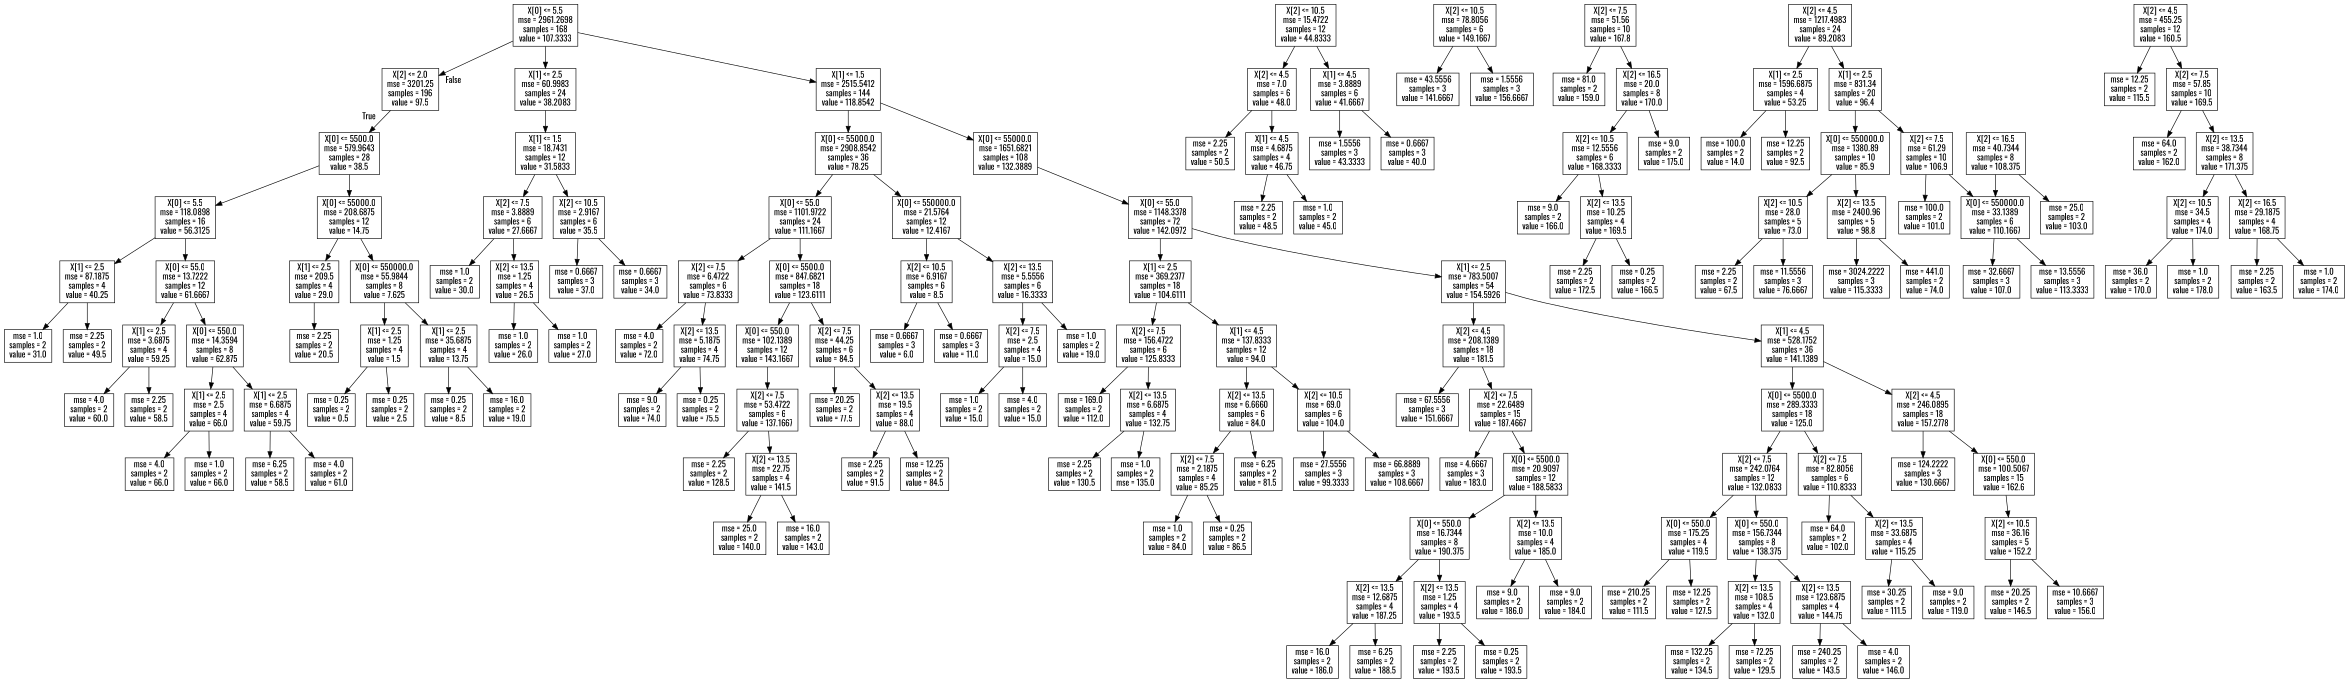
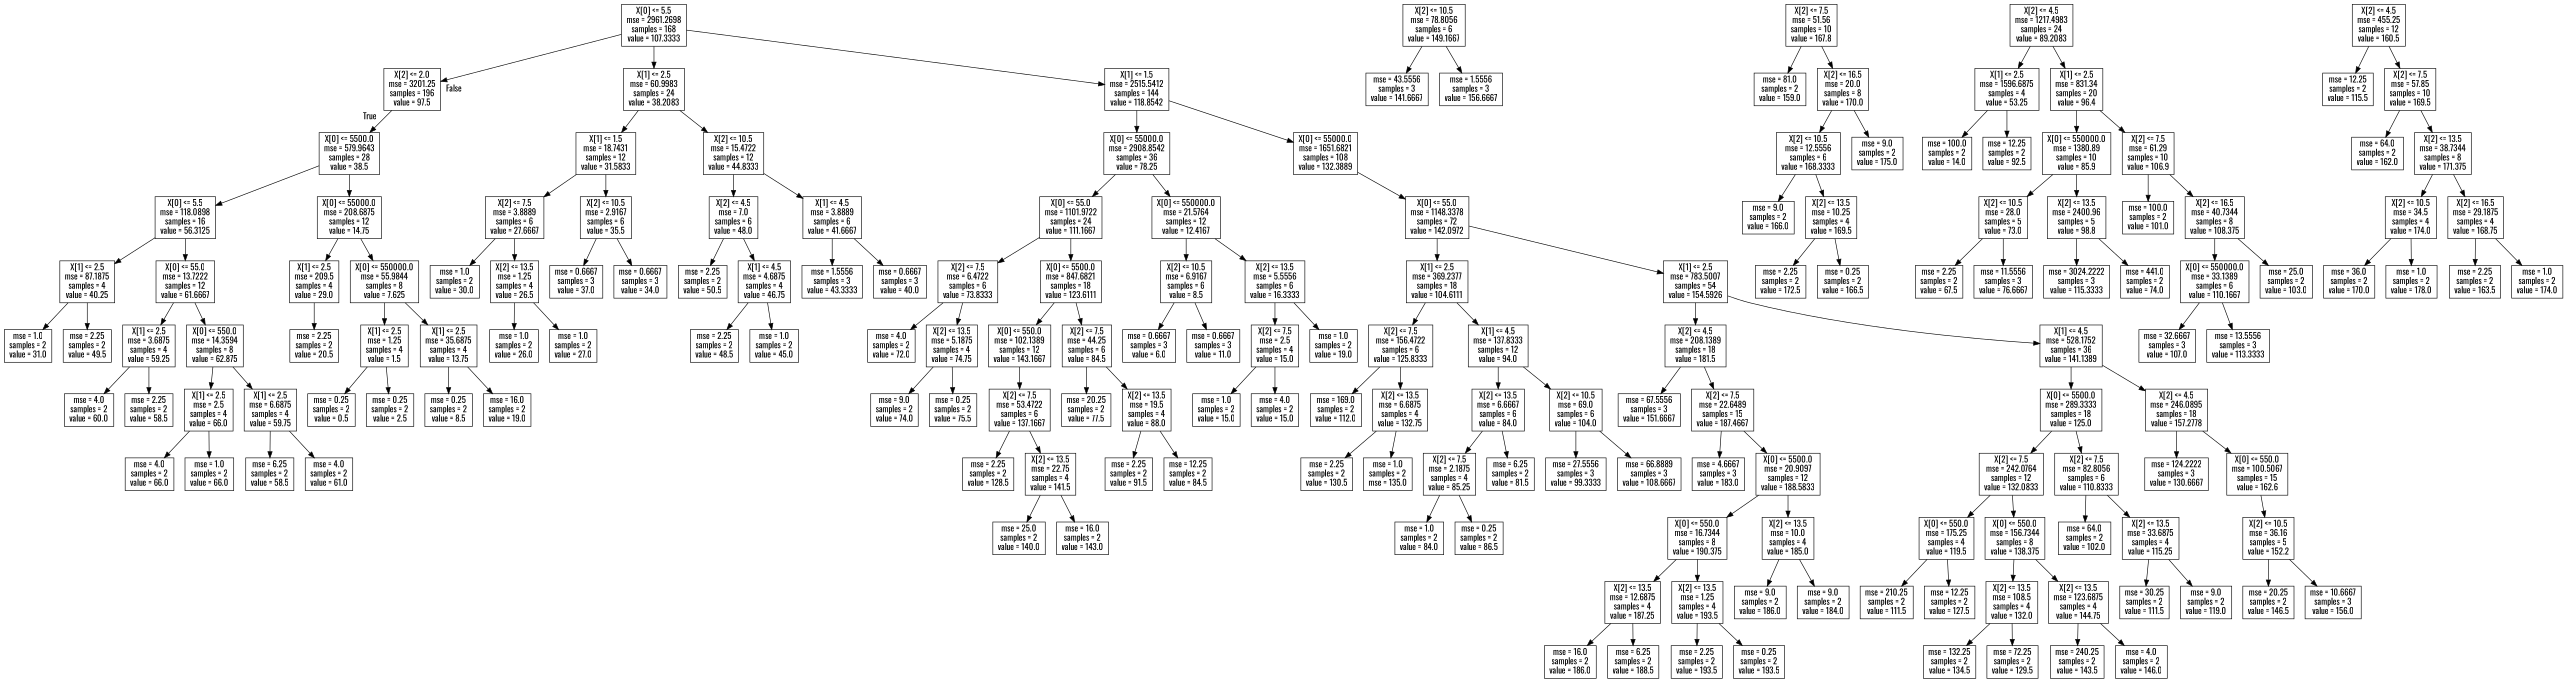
none -> (691, 120)
(1959, 183) -> (2179, 183)
(1247, 410) -> (1498, 410)
